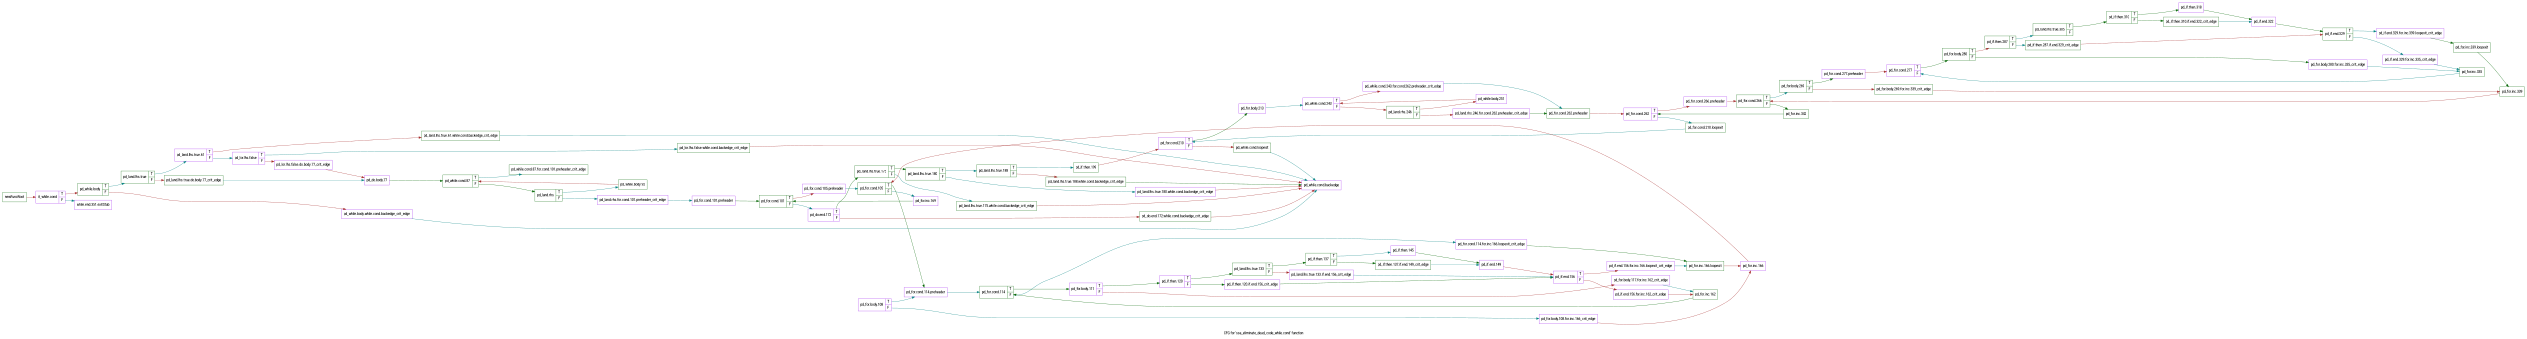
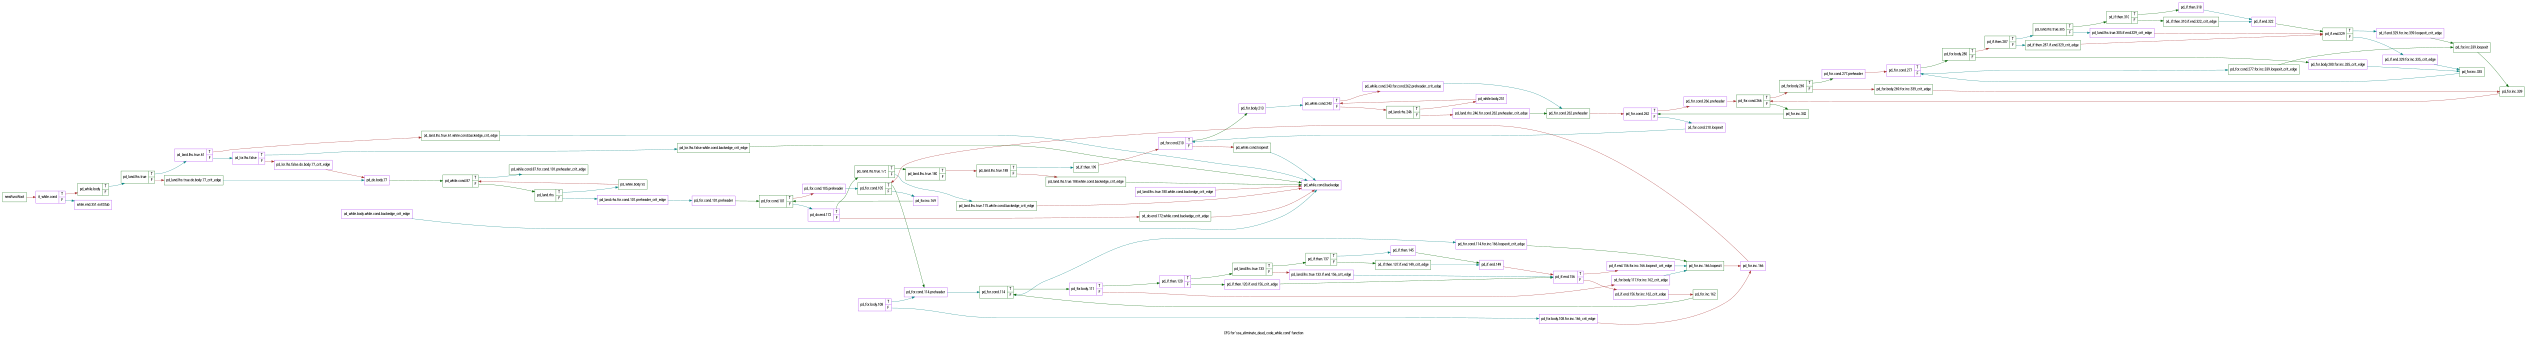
(2226, 14) -> (2226, 14)
none -> (2122, 33)
none -> (2264, 70)
(1778, 97) -> (1778, 97)
(1705, 128) -> (1705, 128)
(1026, 146) -> (1026, 146)
(960, 171) -> (960, 171)
(1039, 189) -> none
(226, 202) -> none
(1677, 288) -> (1674, 273)
